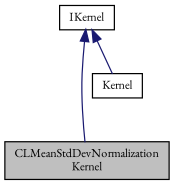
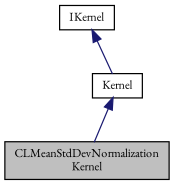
(82, 92) -> (101, 126)
